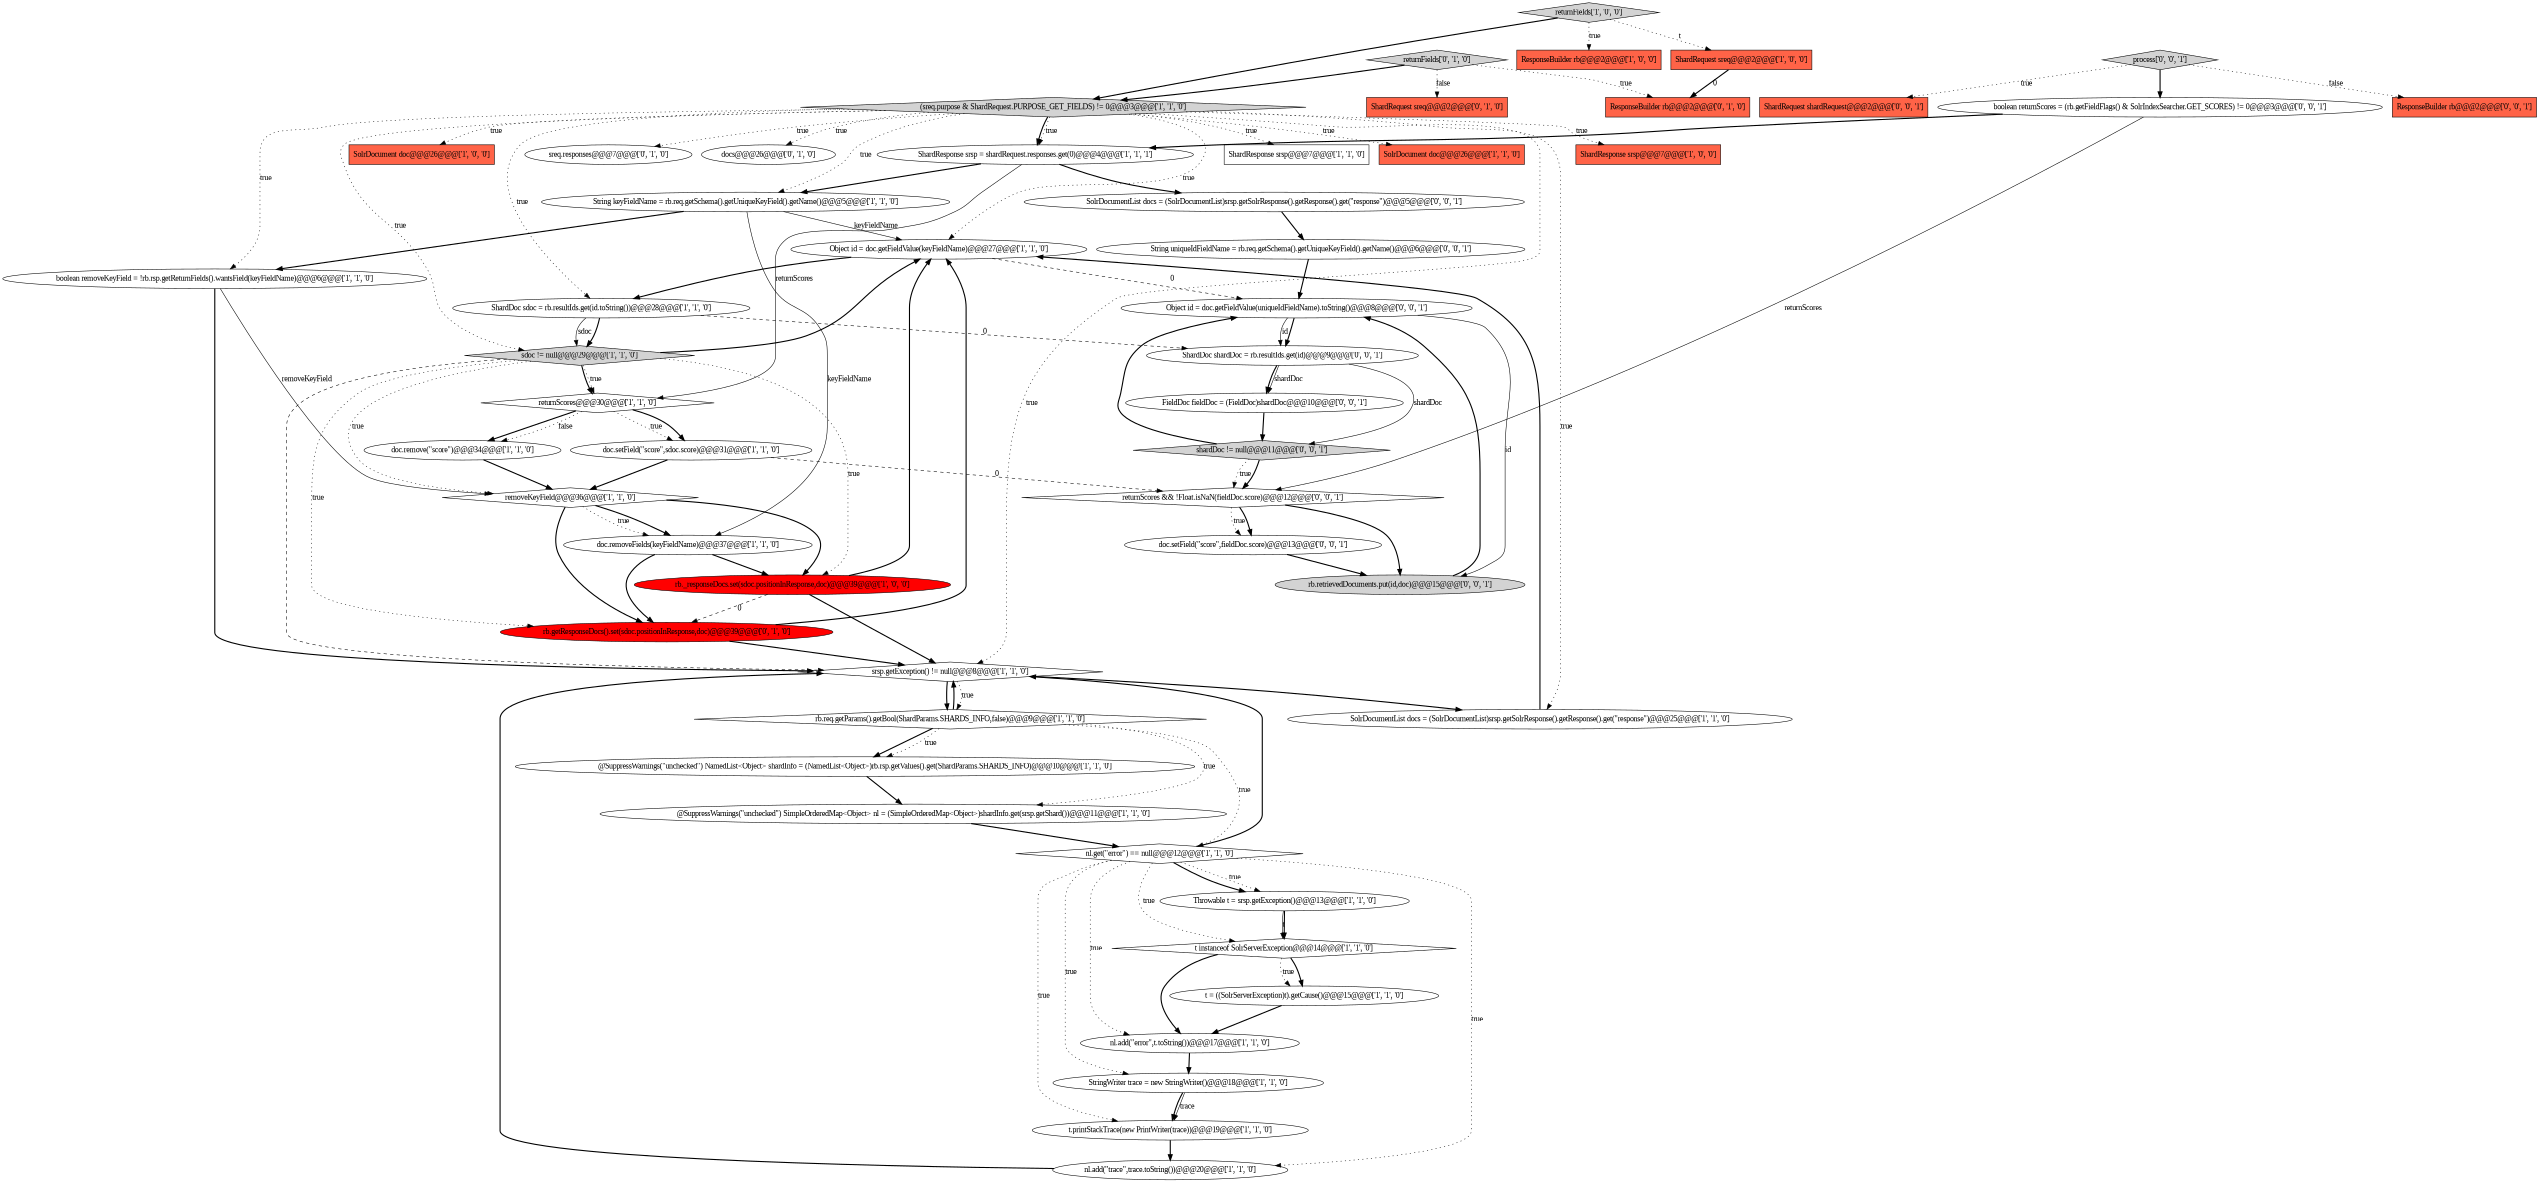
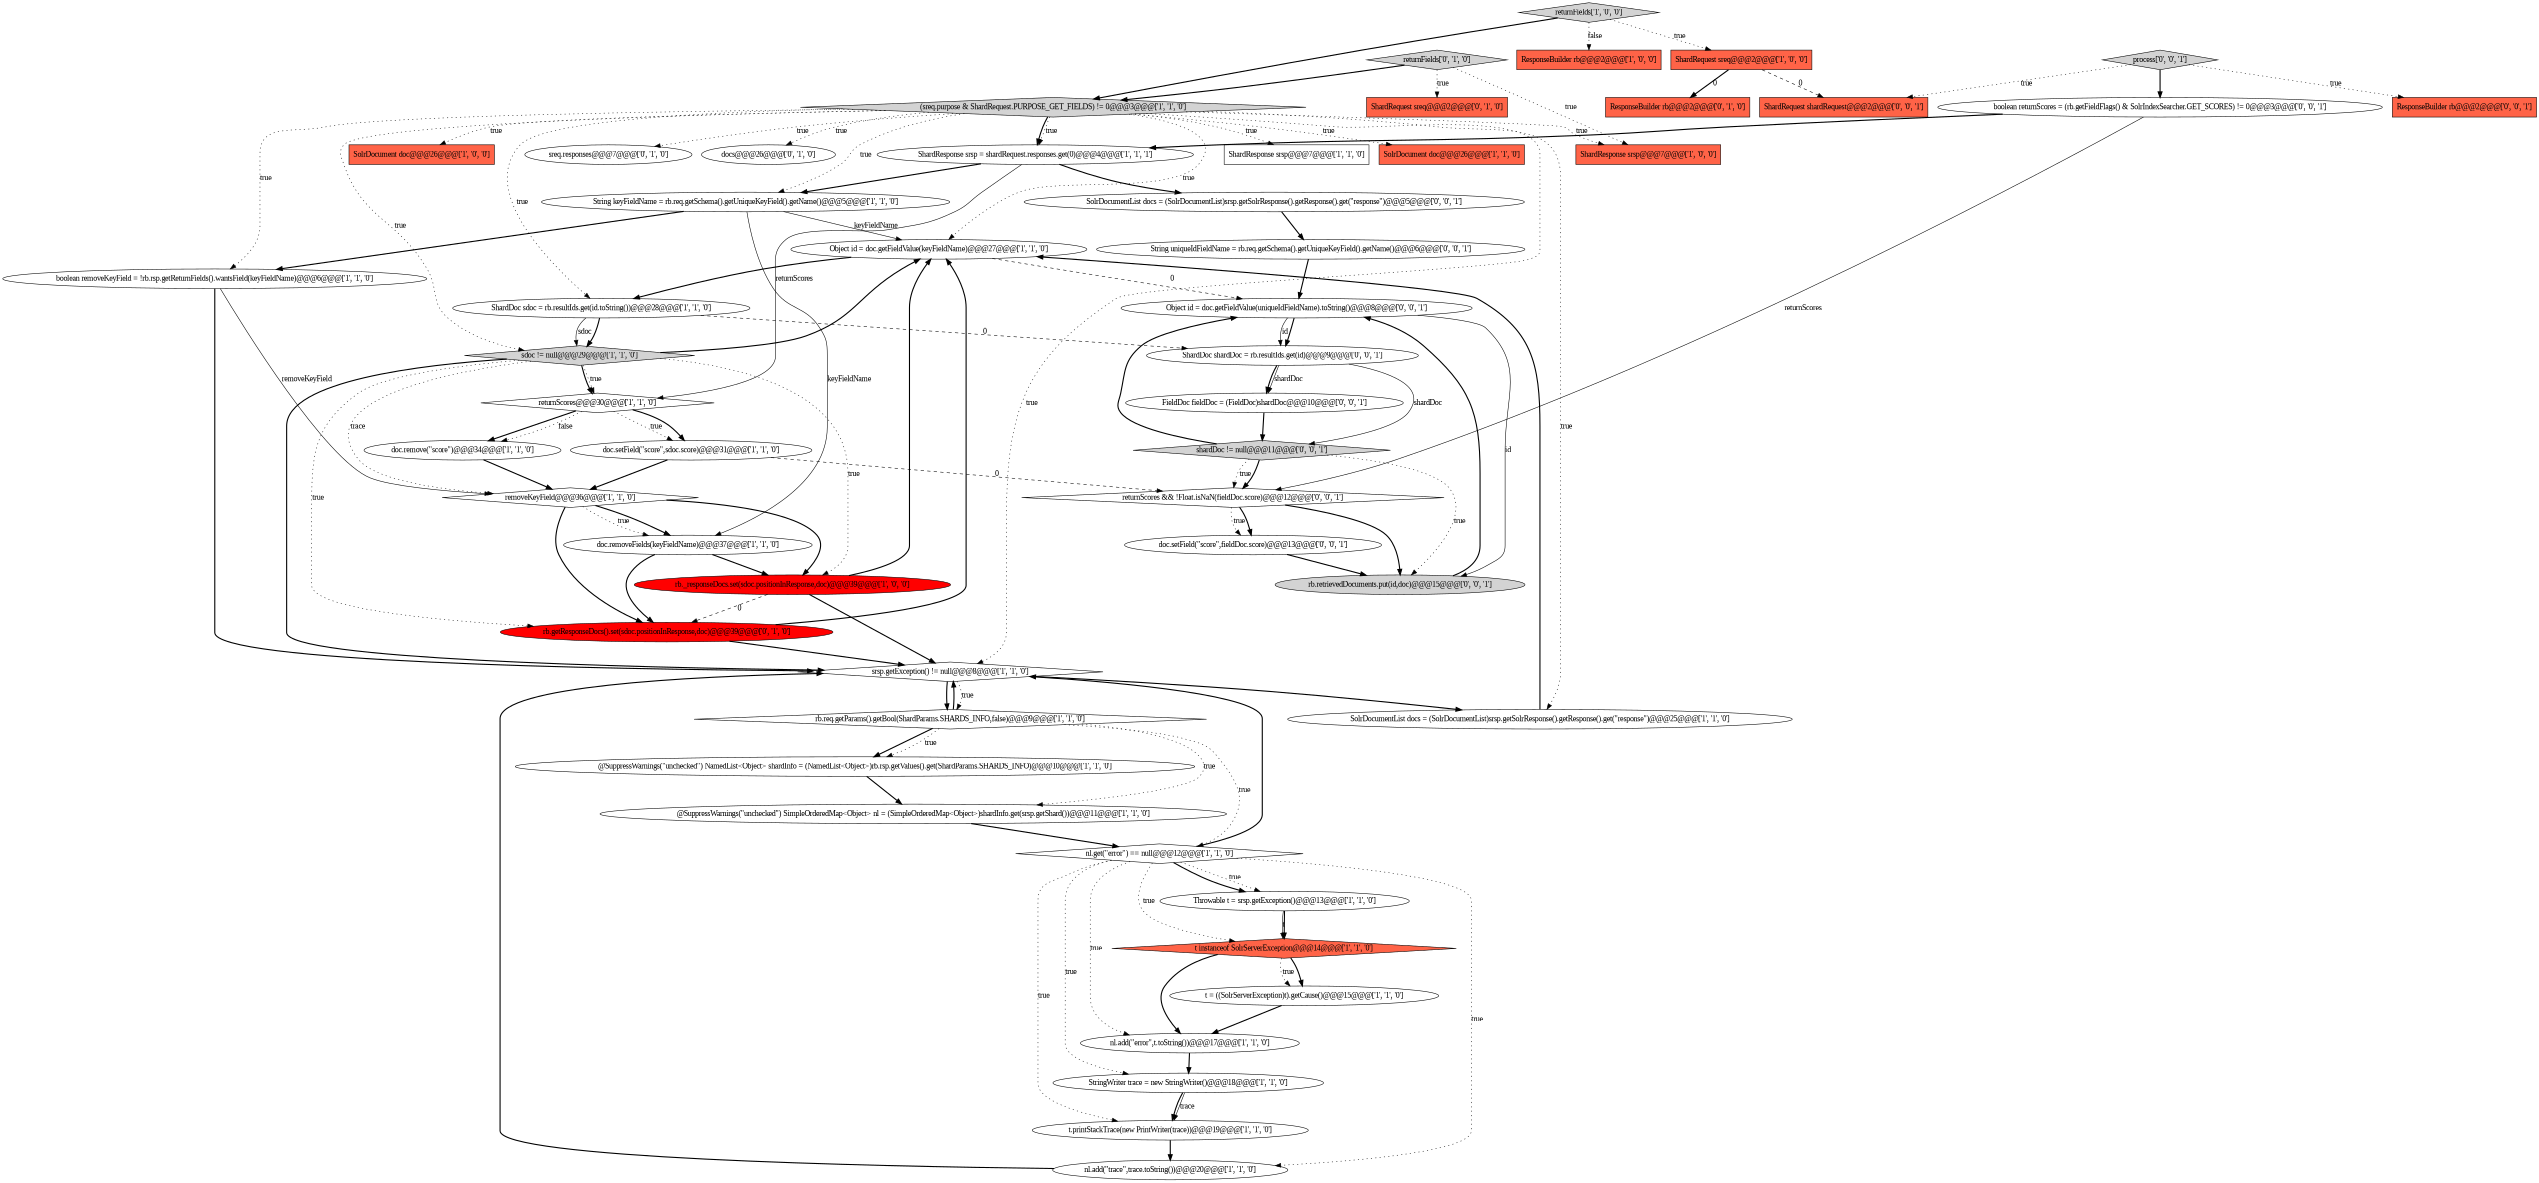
(1595, 36) -> (1595, 36)
(1680, 36) -> (1680, 36)
(1561, 76) -> (1538, 105)
none -> (1790, 83)
(1443, 84) -> (1443, 84)
(2336, 84) -> (2336, 84)
(358, 427) -> (358, 427)
none -> (1437, 479)
(328, 647) -> (328, 647)
(1284, 948) -> (1284, 948)
